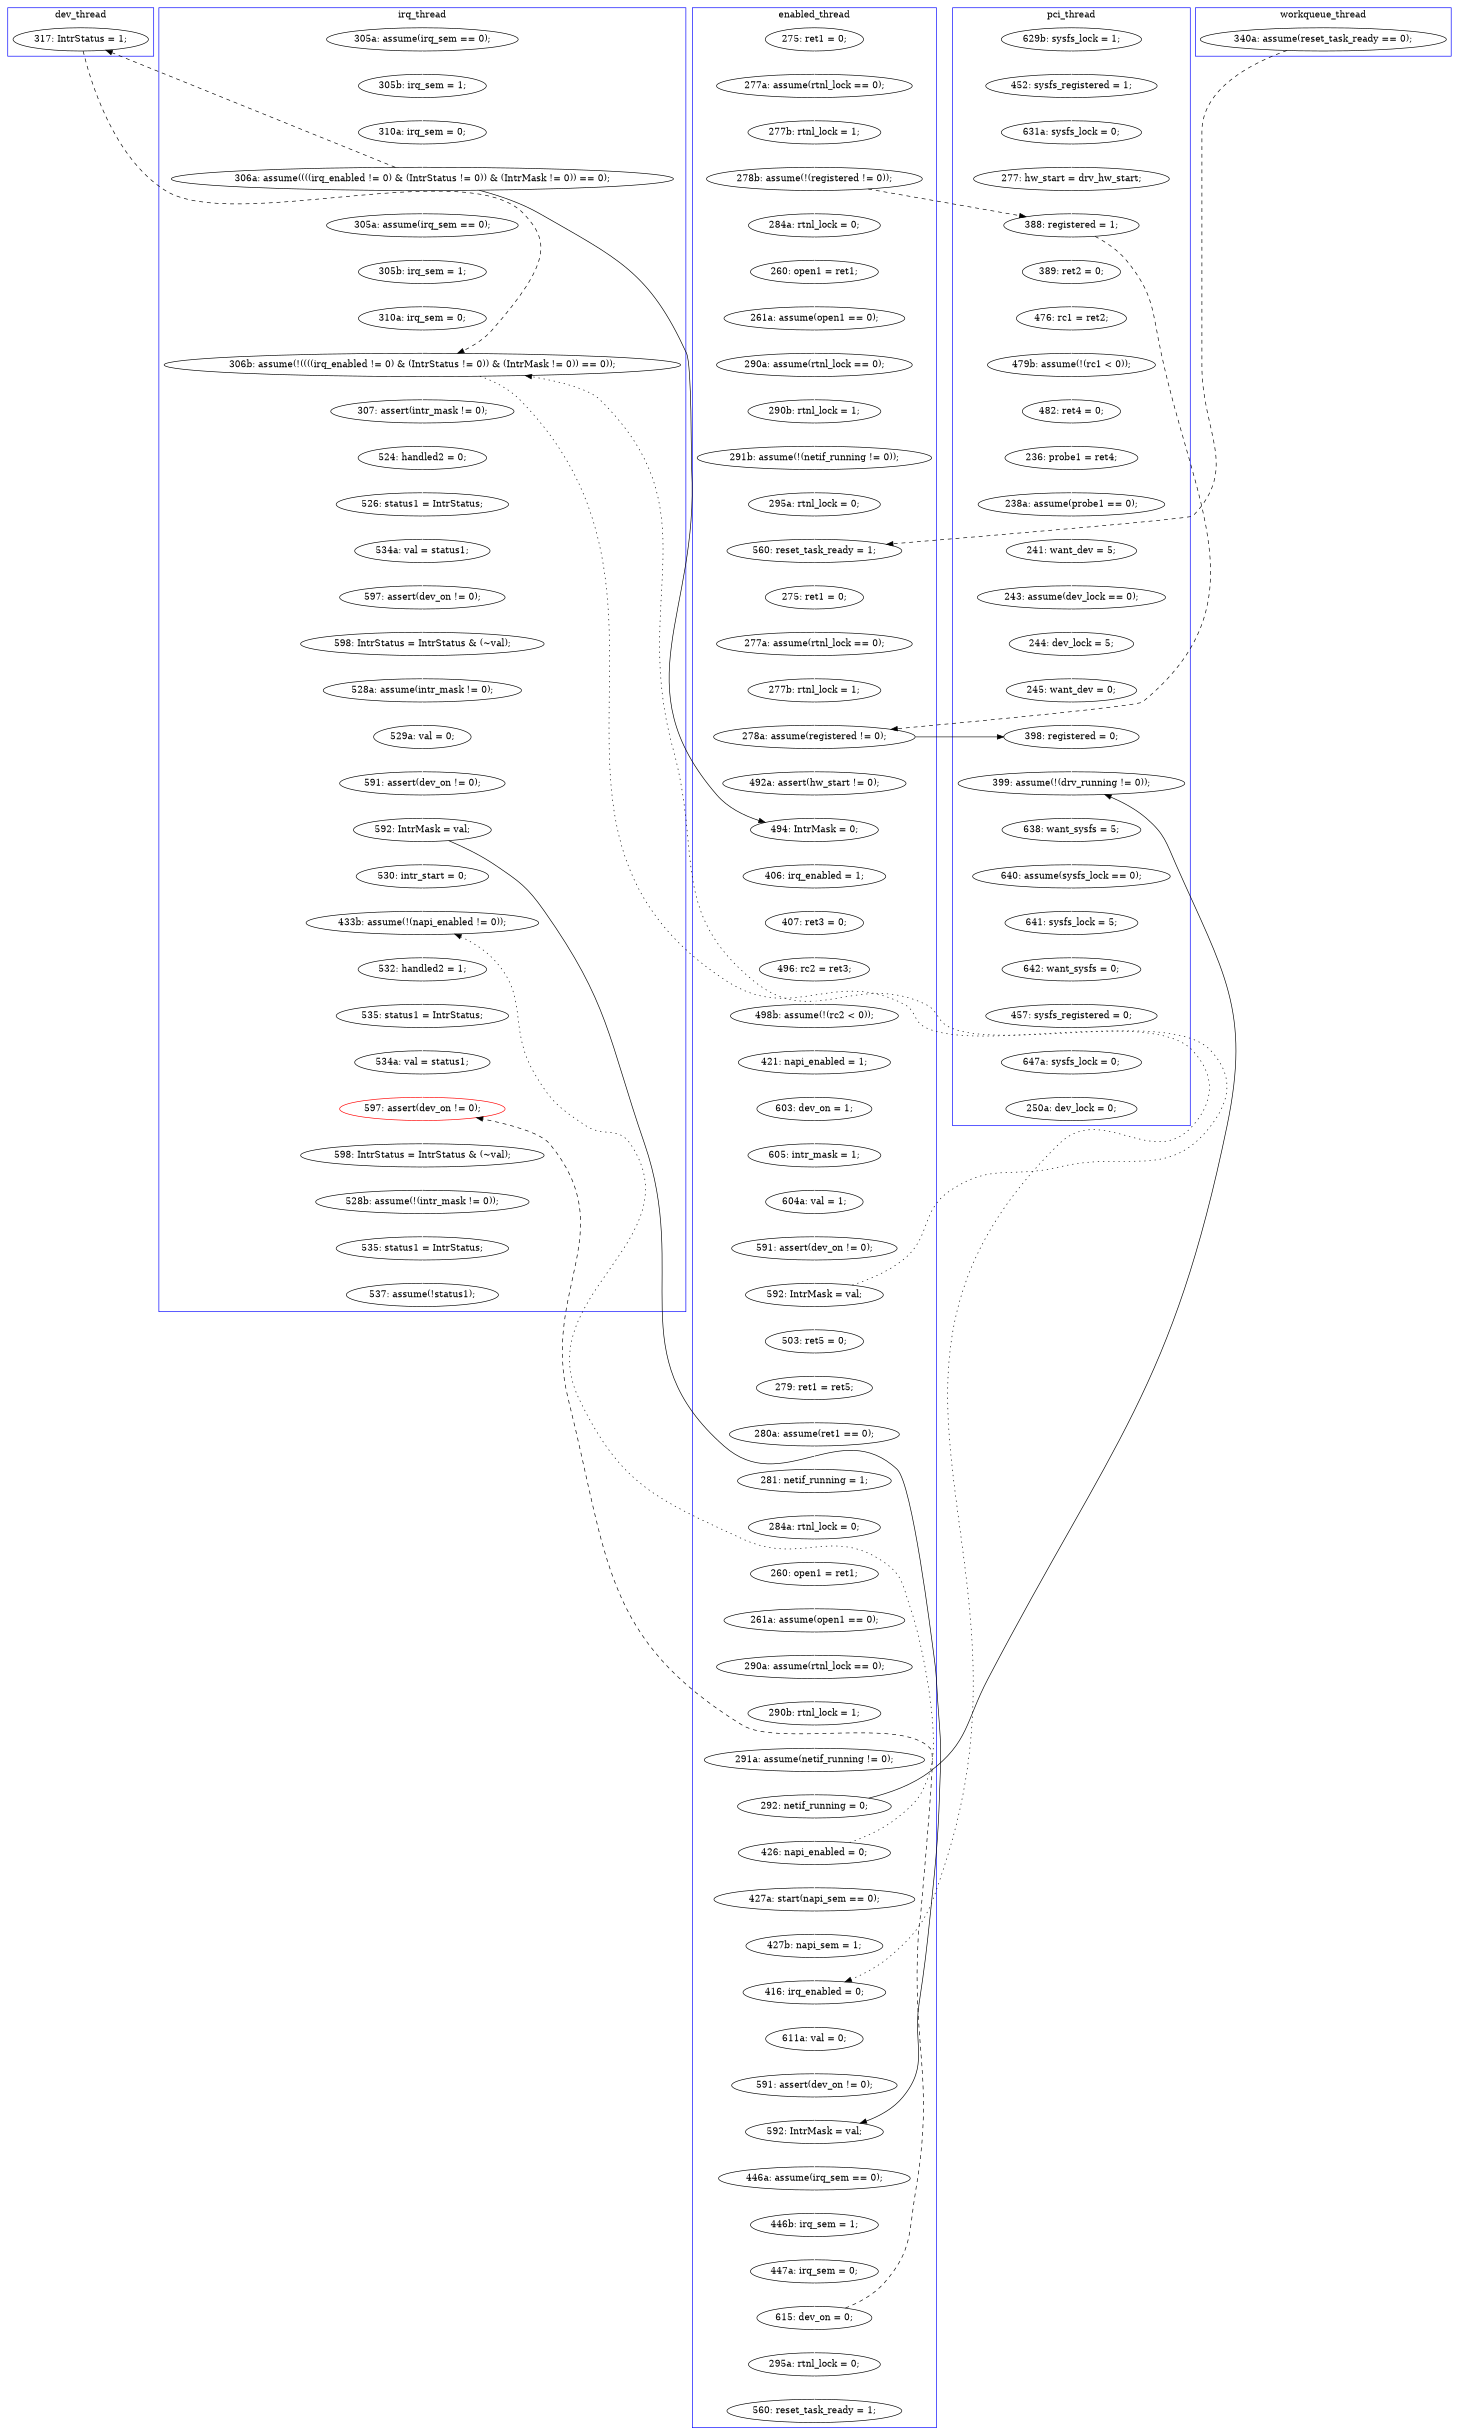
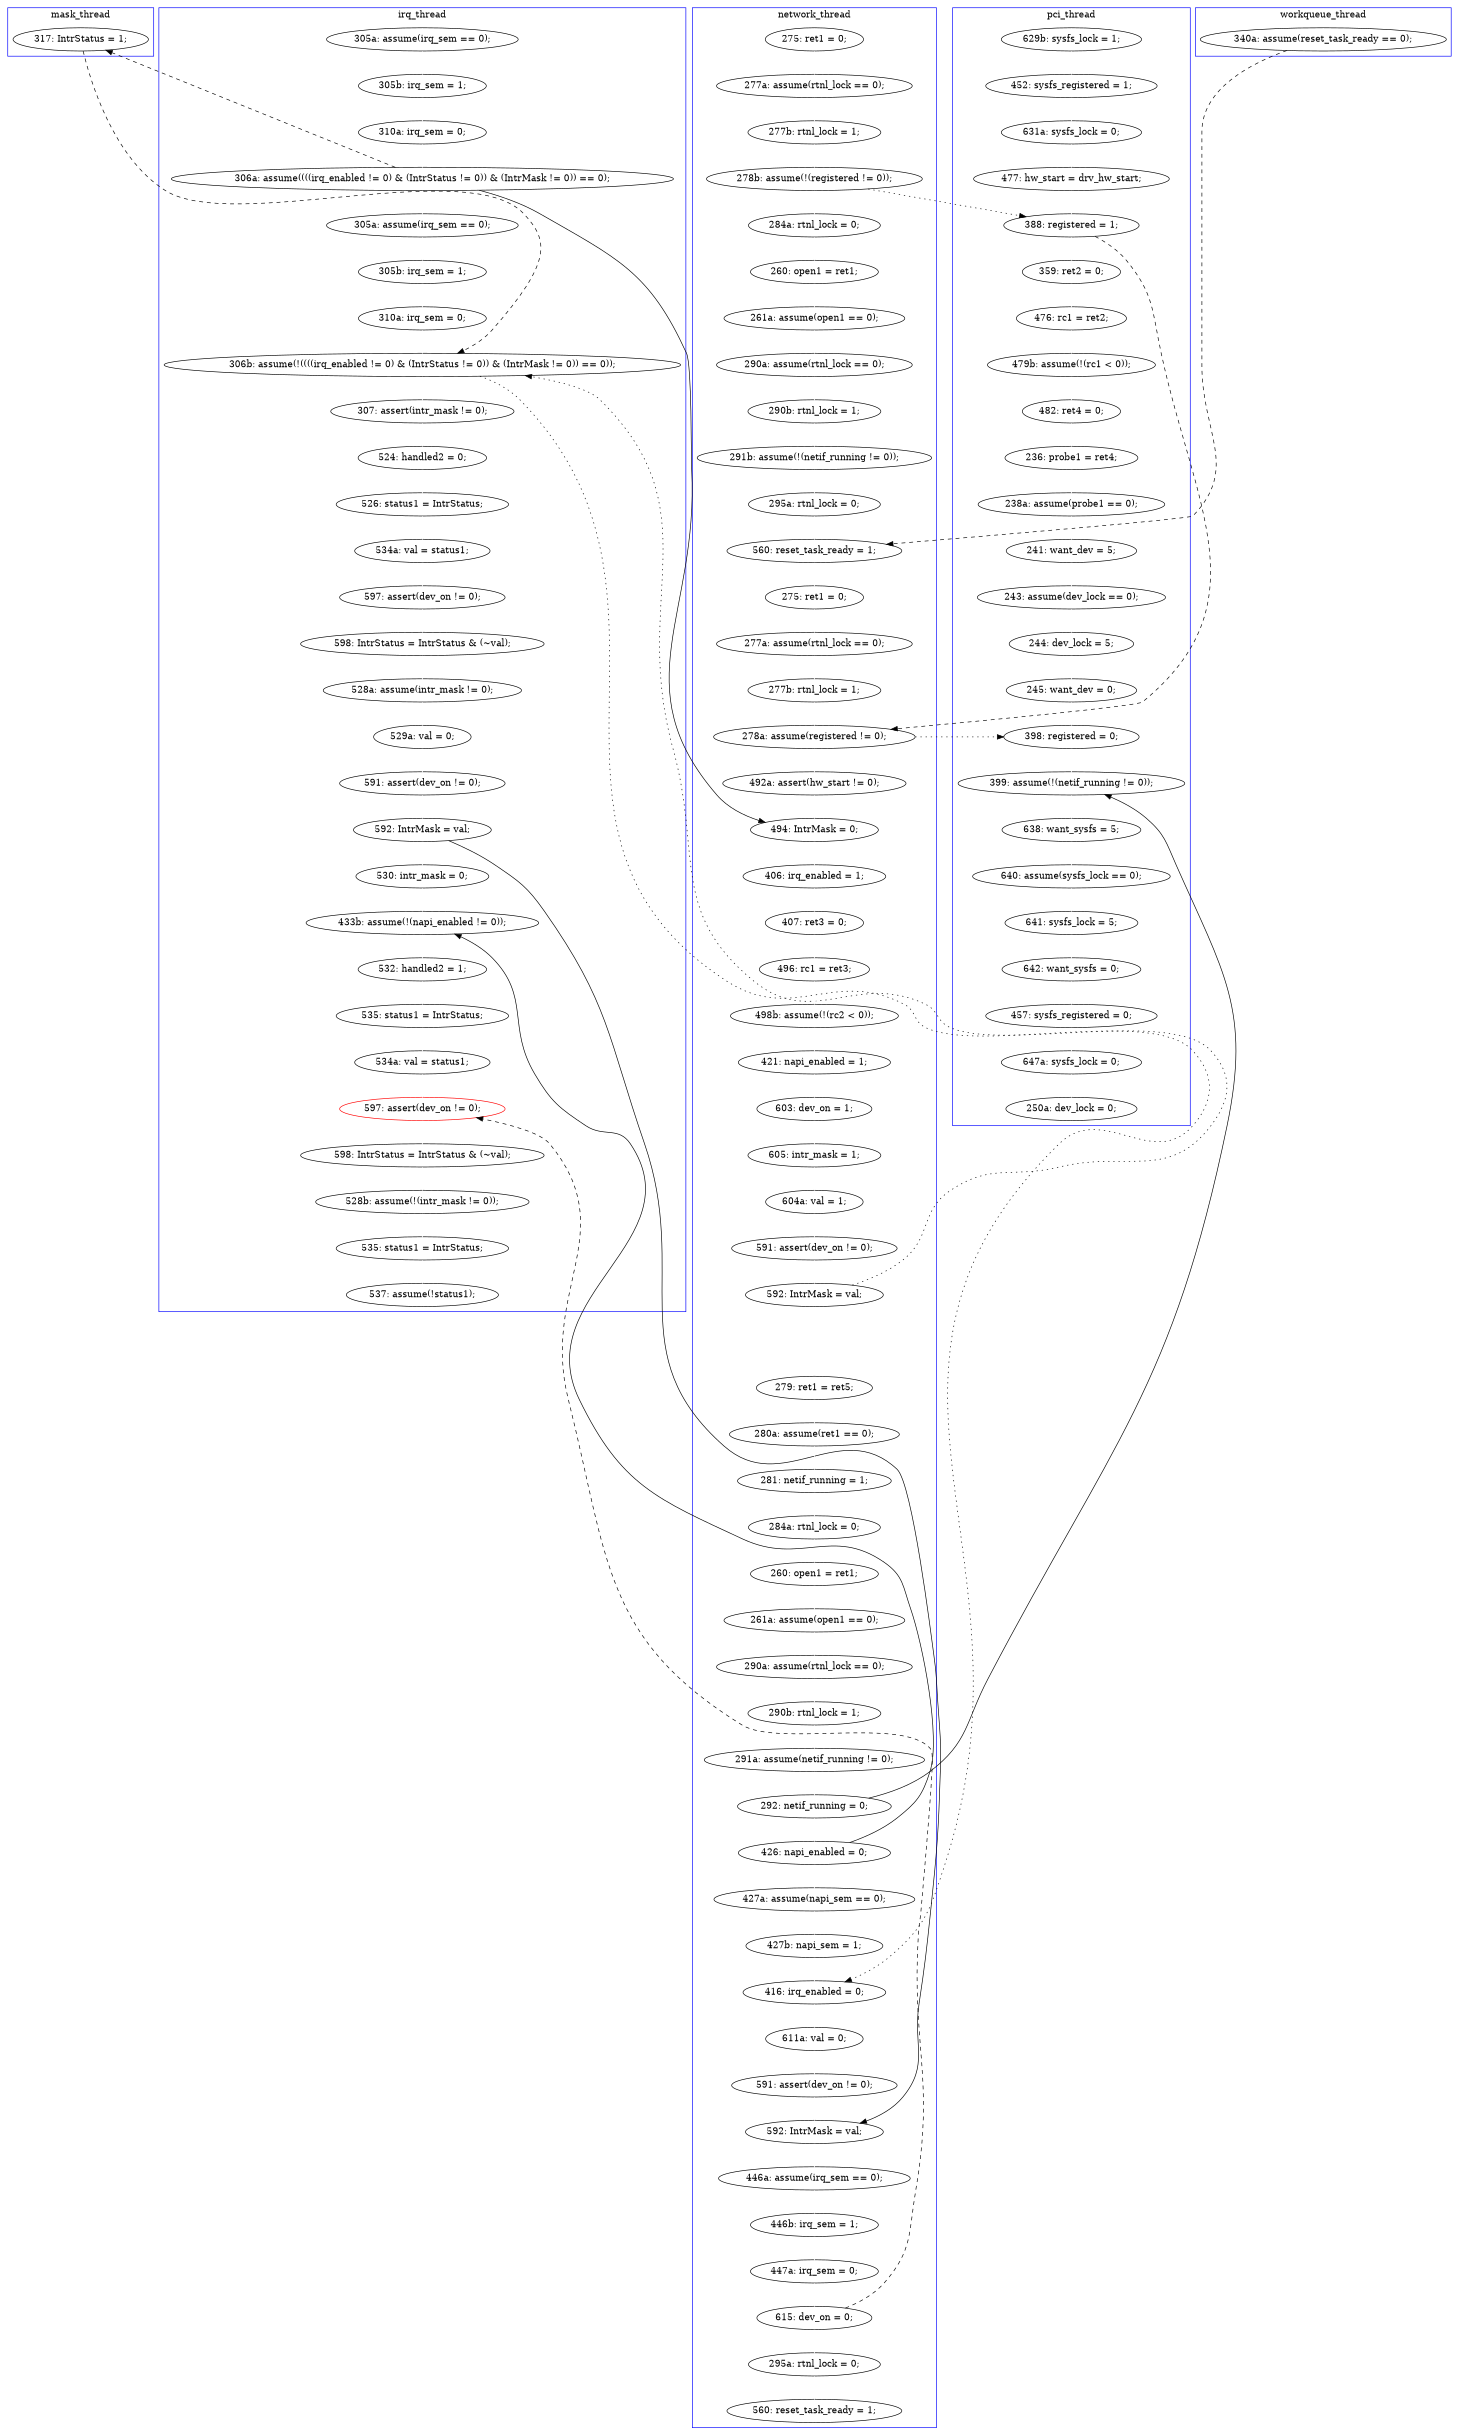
(81, 15) -> (81, 15)
(814, 15) -> (814, 15)
(1071, 179) -> (1071, 179)
(944, 202) -> (944, 202)
(1071, 272) -> (1071, 272)
(958, 737) -> (958, 737)
(1071, 783) -> (1071, 783)
(422, 876) -> (422, 876)
(814, 969) -> (814, 969)
(814, 1341) -> none
(614, 1457) -> (614, 1457)
(814, 1899) -> (814, 1899)
